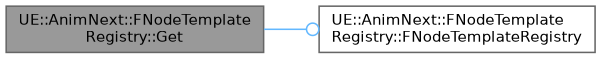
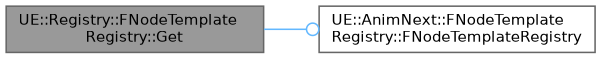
(135, 29) -> (135, 29)
